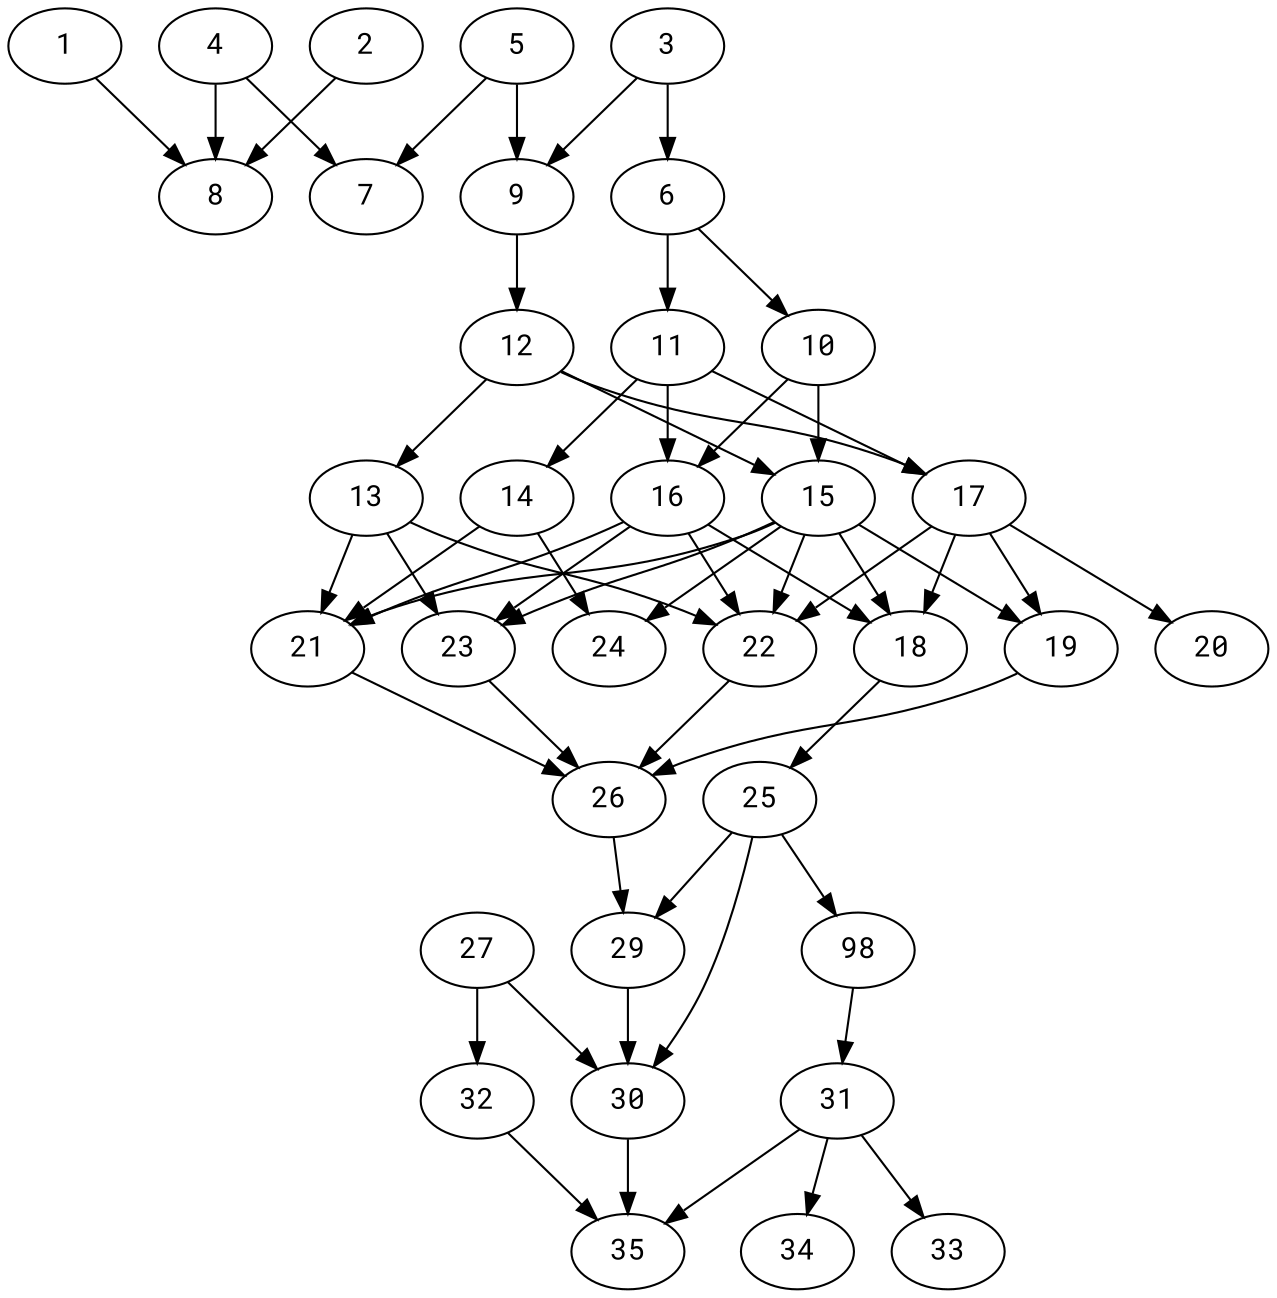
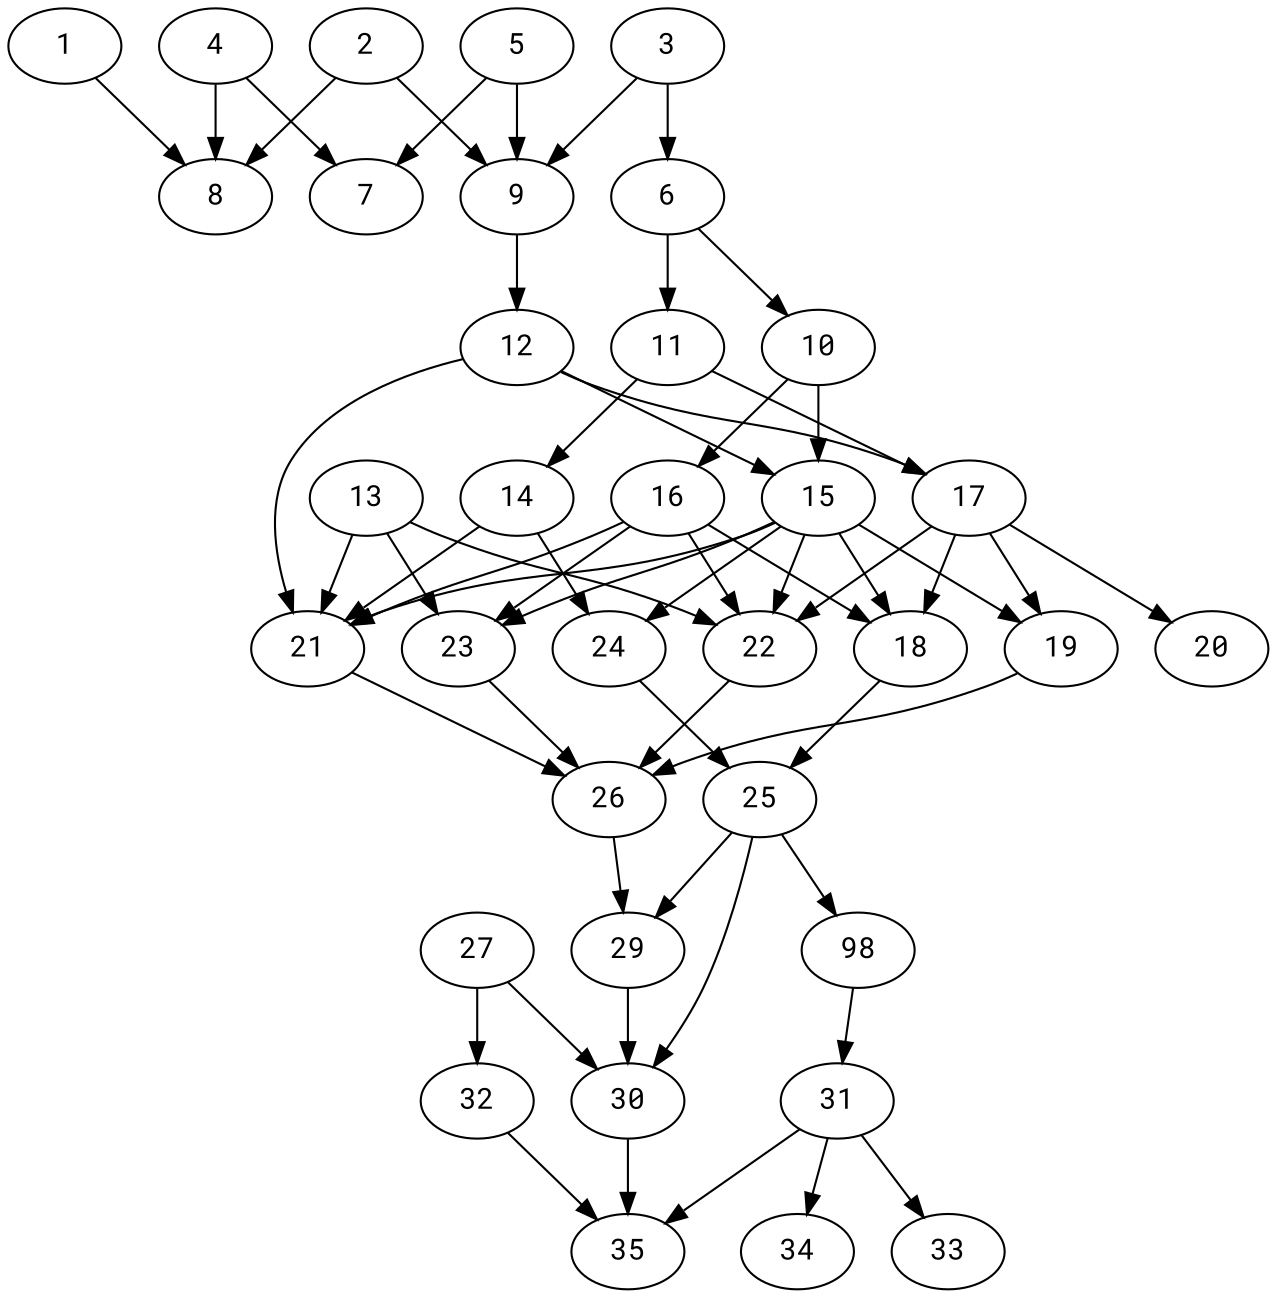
none -> (432, 112)
(668, 413) -> none
(449, 415) -> (313, 434)
none -> (675, 715)
